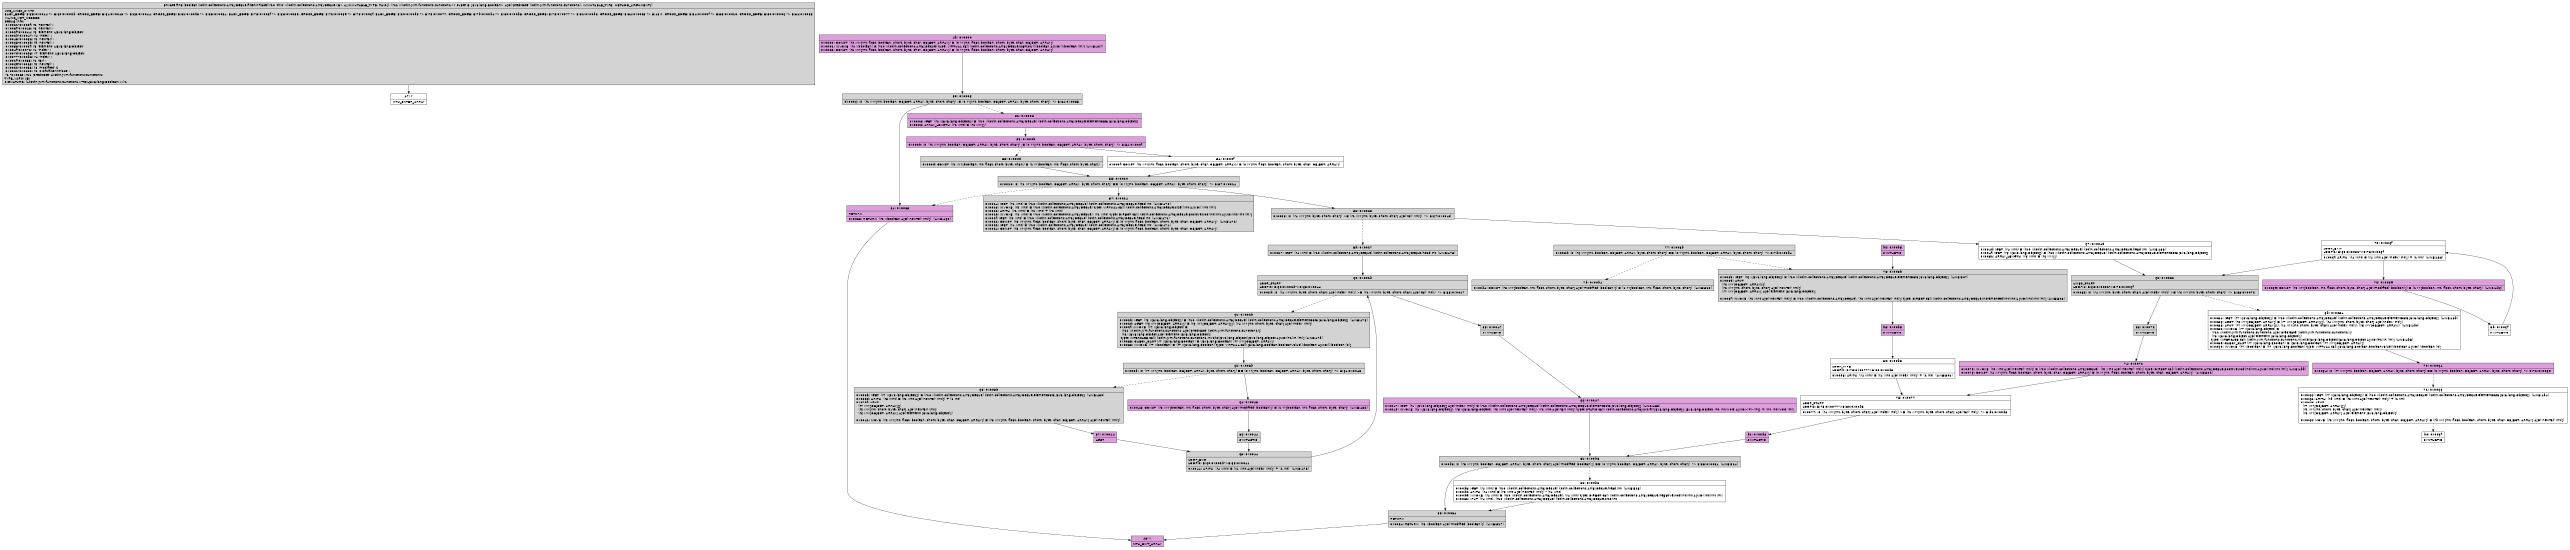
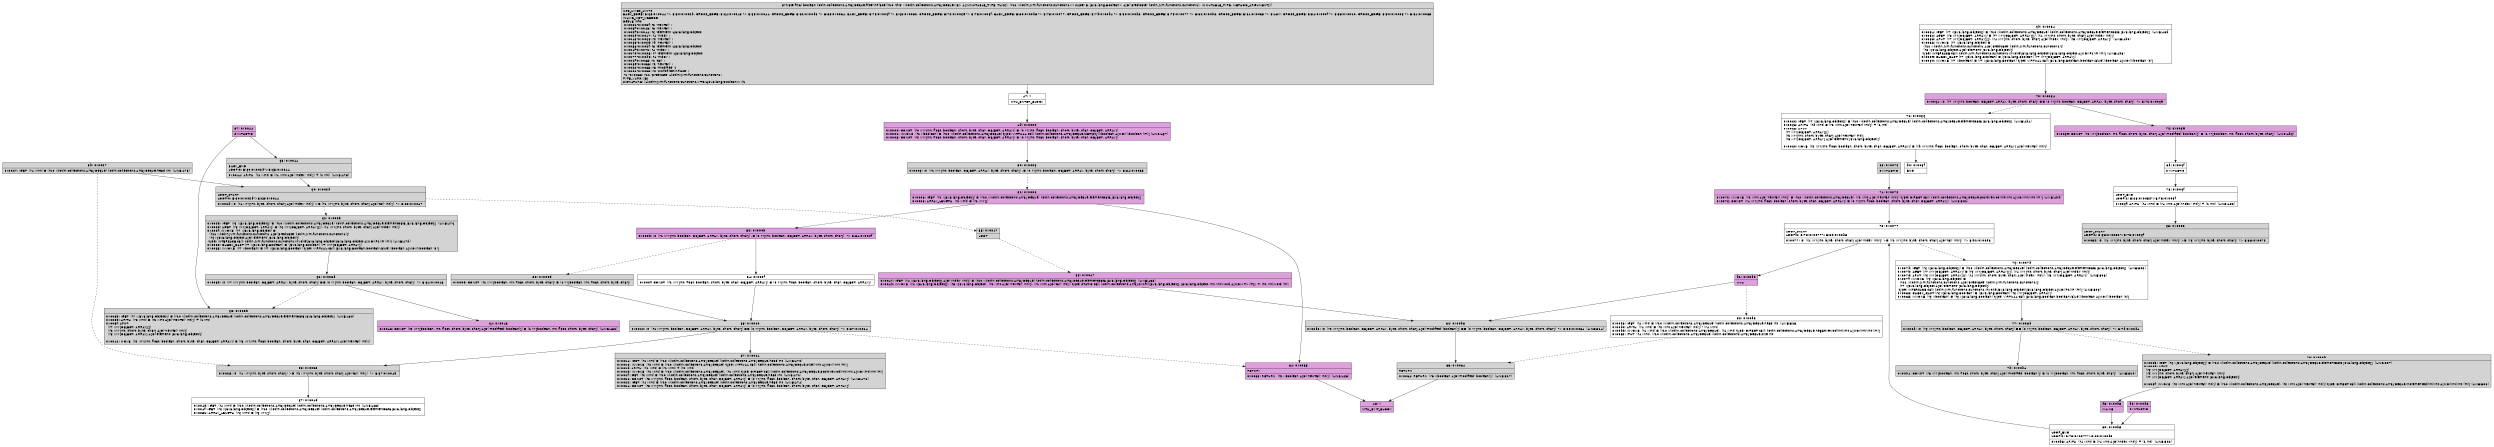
(409, 102) -> (1027, 102)
none -> (1027, 112)
(900, 145) -> (1248, 235)
(1363, 231) -> (92, 324)
(2333, 249) -> (2125, 195)
(1893, 261) -> (2129, 417)
(1635, 267) -> (2019, 347)
(2128, 267) -> none
(2384, 269) -> (2109, 115)
none -> (2022, 280)
(2084, 283) -> (2095, 232)
(2230, 303) -> none
(2155, 309) -> none
(1435, 310) -> (701, 206)
(1492, 333) -> (983, 236)
(1892, 333) -> (2108, 409)
(1539, 366) -> (1034, 255)
(1842, 367) -> (2060, 433)
(869, 402) -> (118, 324)
(2314, 402) -> (1796, 129)
(2433, 426) -> (1916, 155)
(1073, 428) -> (199, 217)
(1249, 437) -> none
(1100, 440) -> (244, 134)
(1757, 440) -> (1740, 283)
(2433, 440) -> (1910, 171)
(1197, 460) -> (238, 166)
(1590, 472) -> (1746, 299)
(1513, 506) -> (1594, 350)
(1147, 544) -> (1377, 409)
